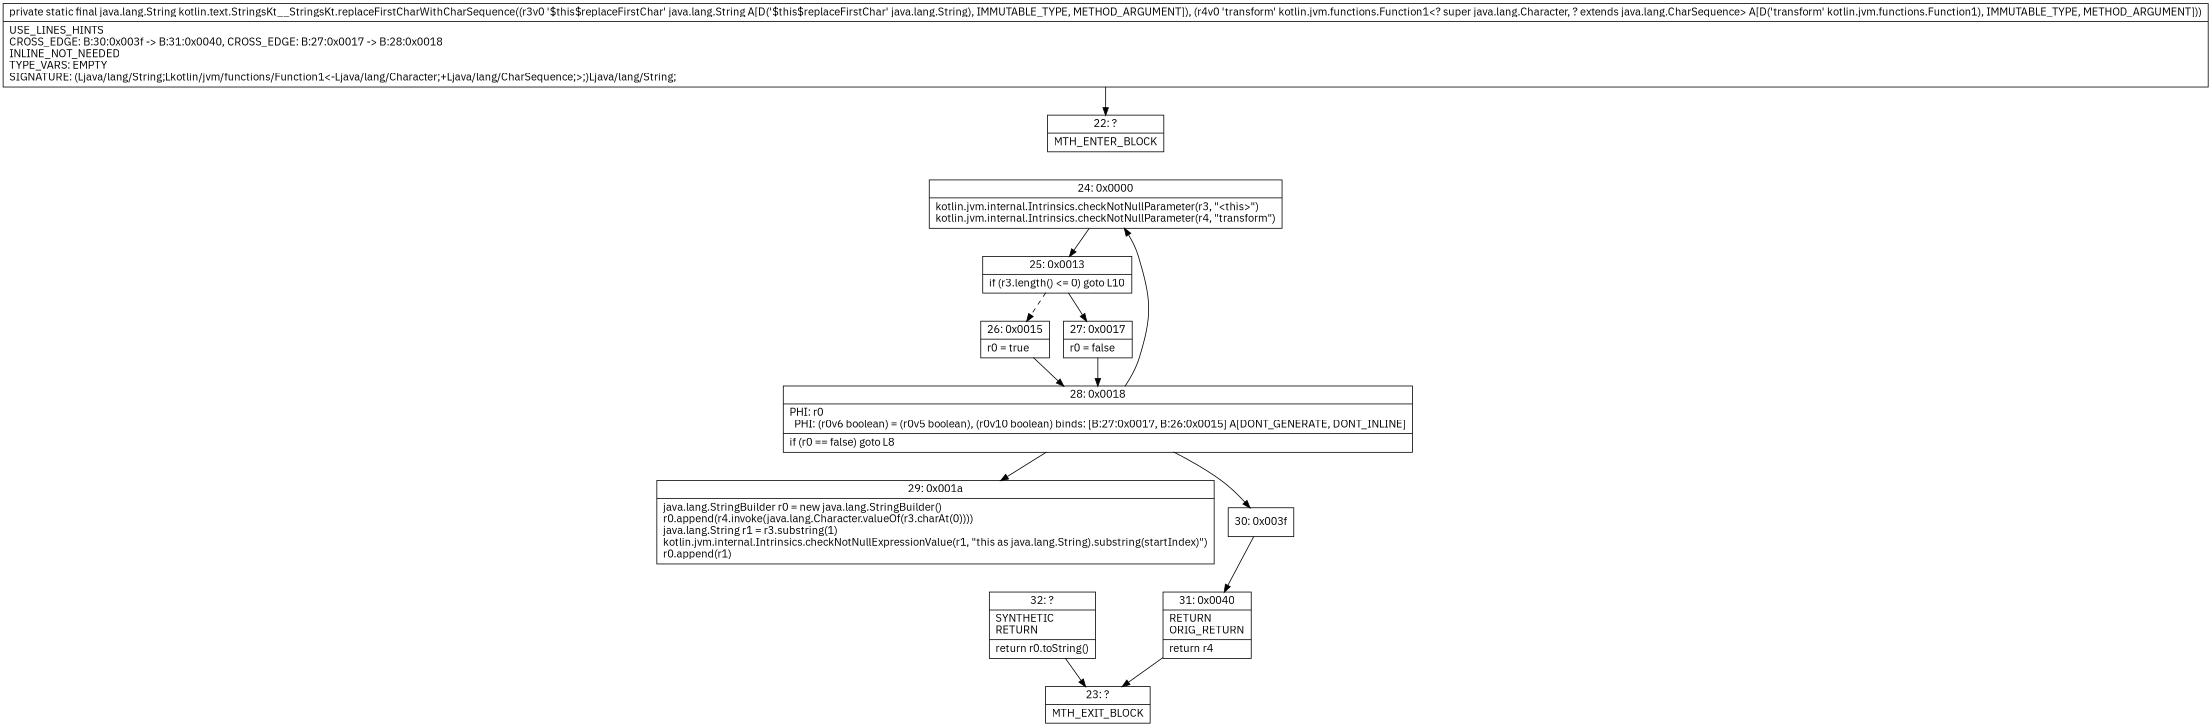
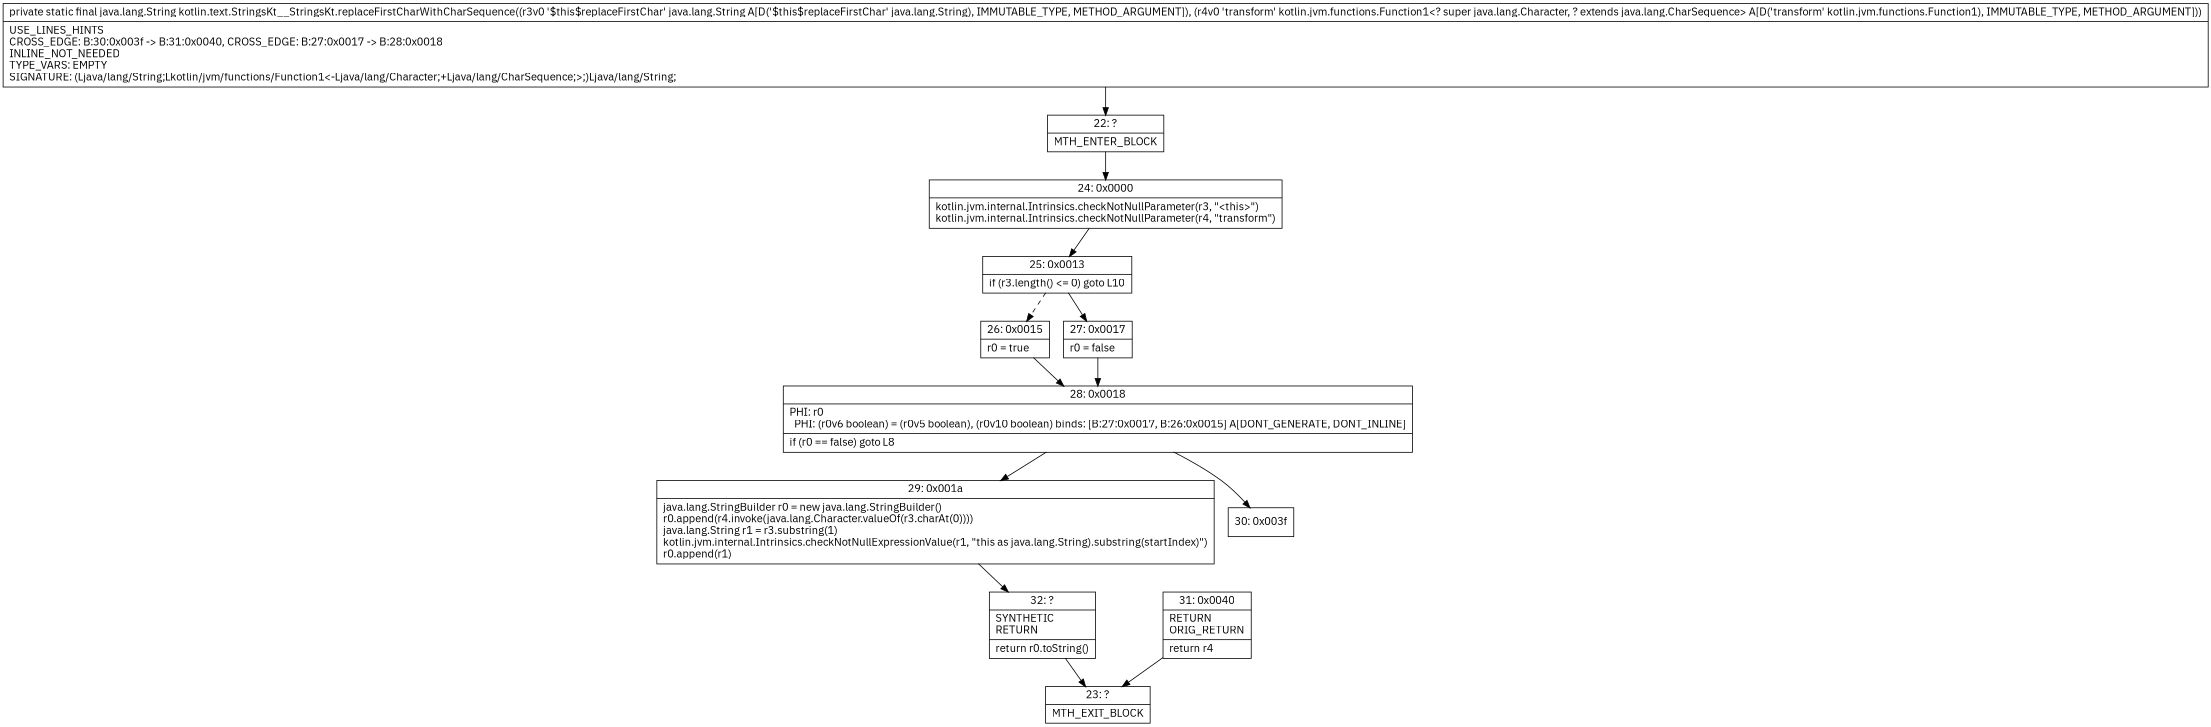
(1149, 311) -> (1106, 162)
(1241, 561) -> none
none -> (991, 575)
